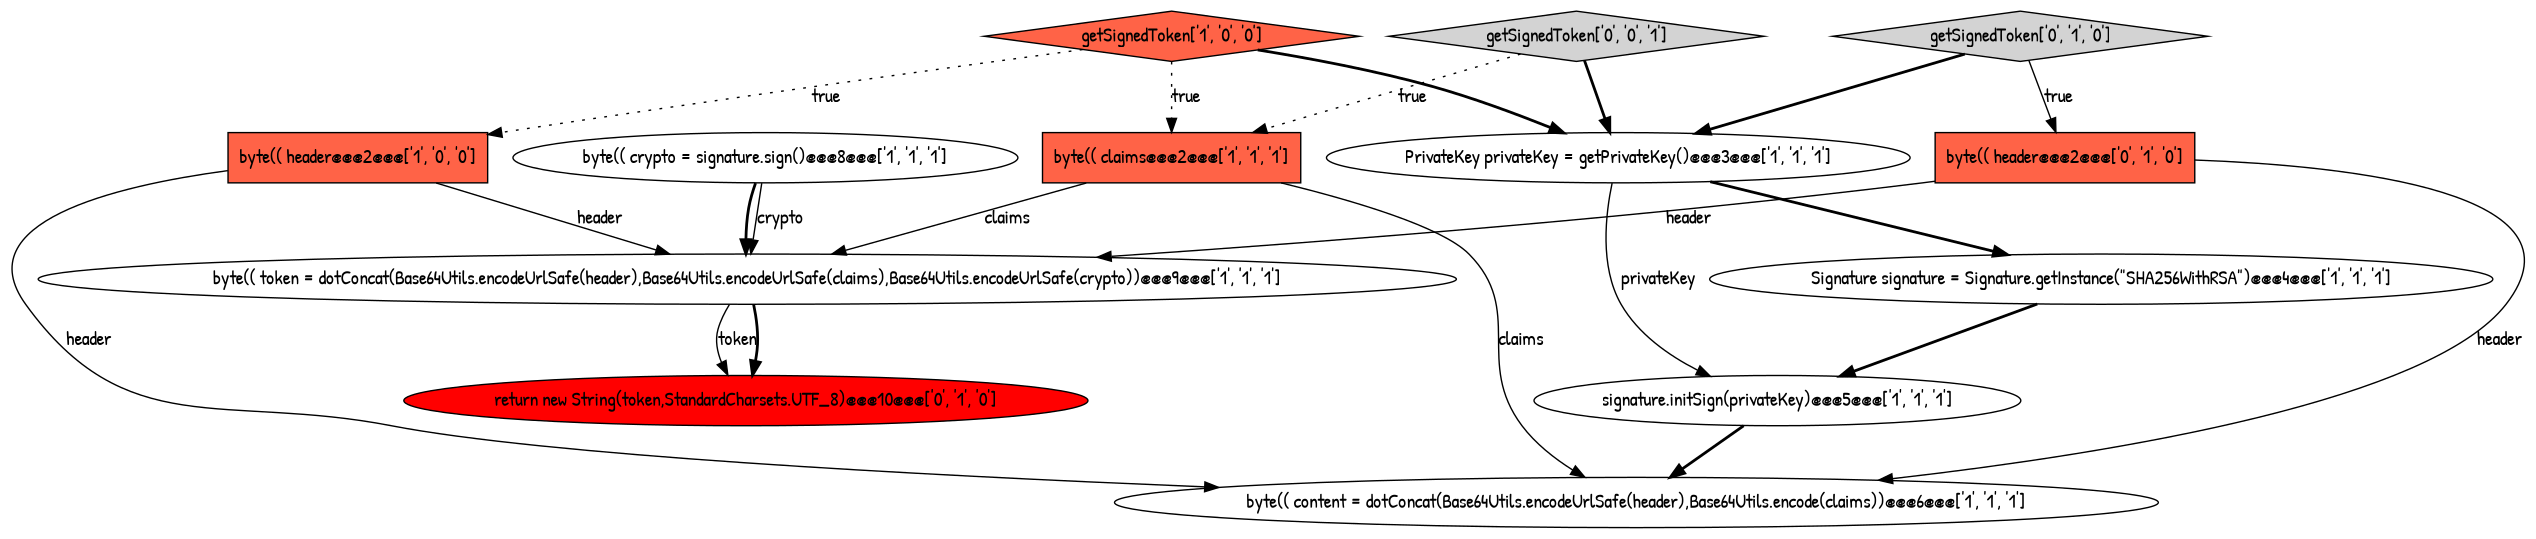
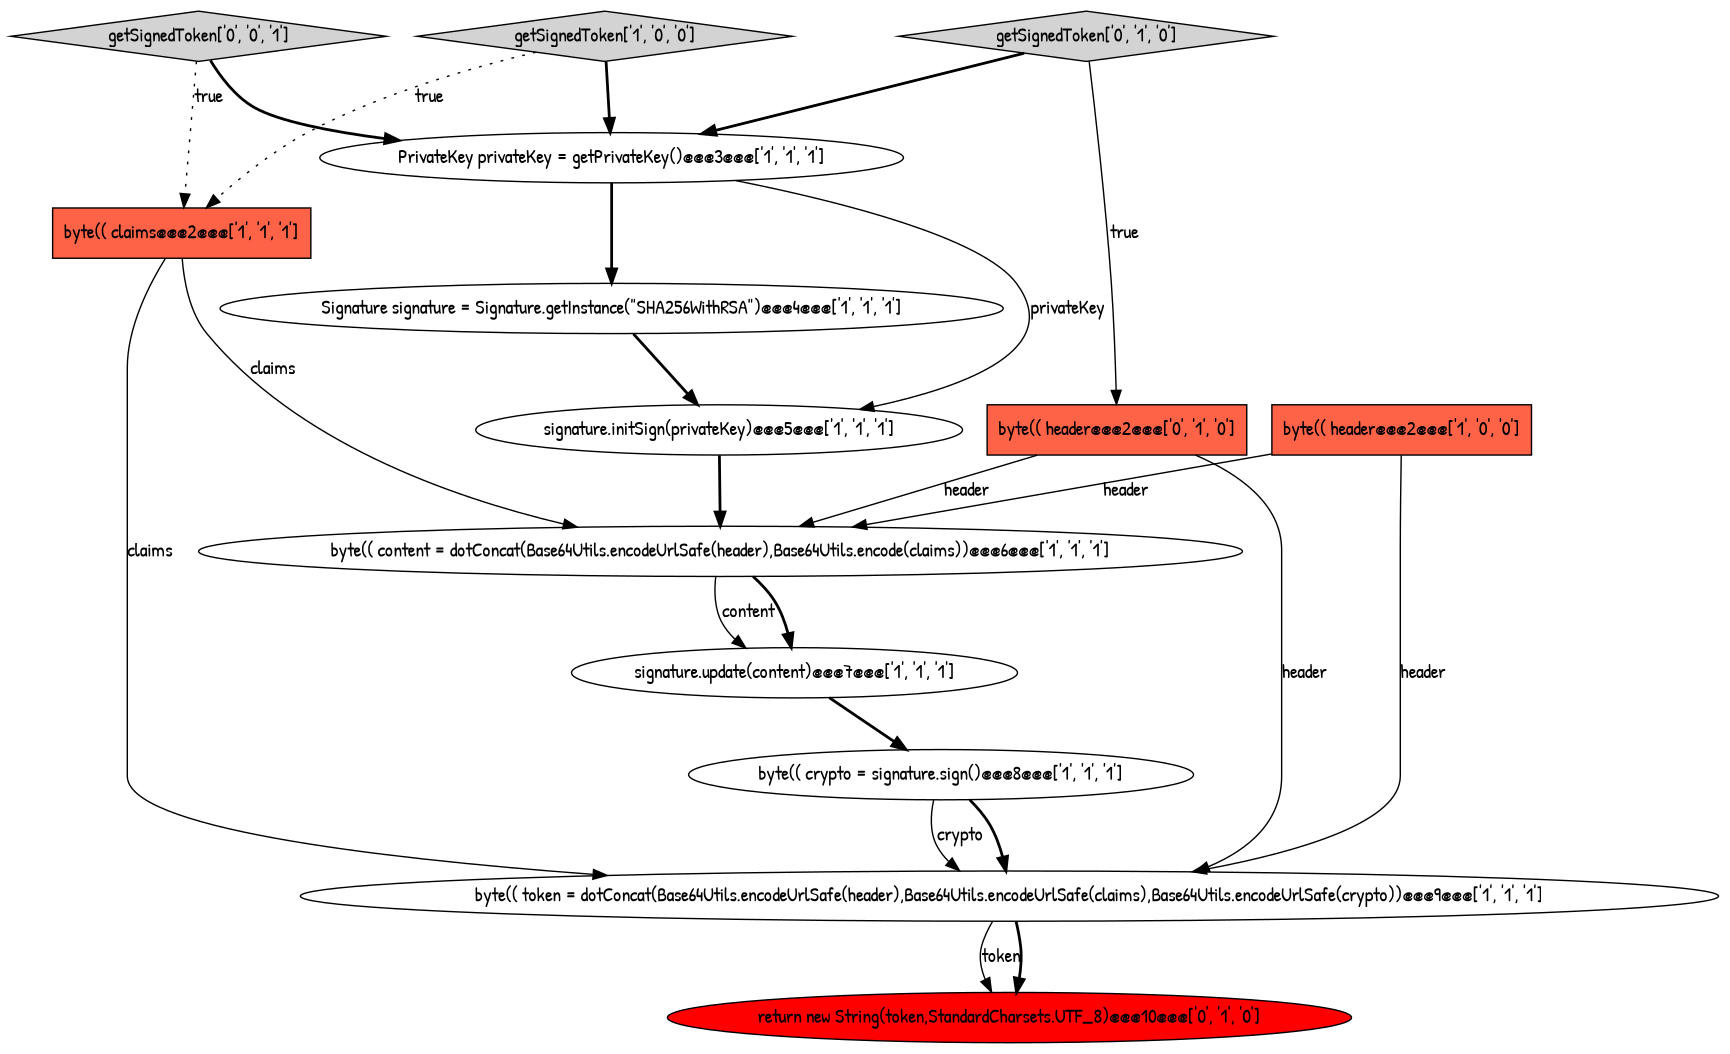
(1172, 36) -> (605, 36)
(792, 90) -> none
none -> (795, 673)
